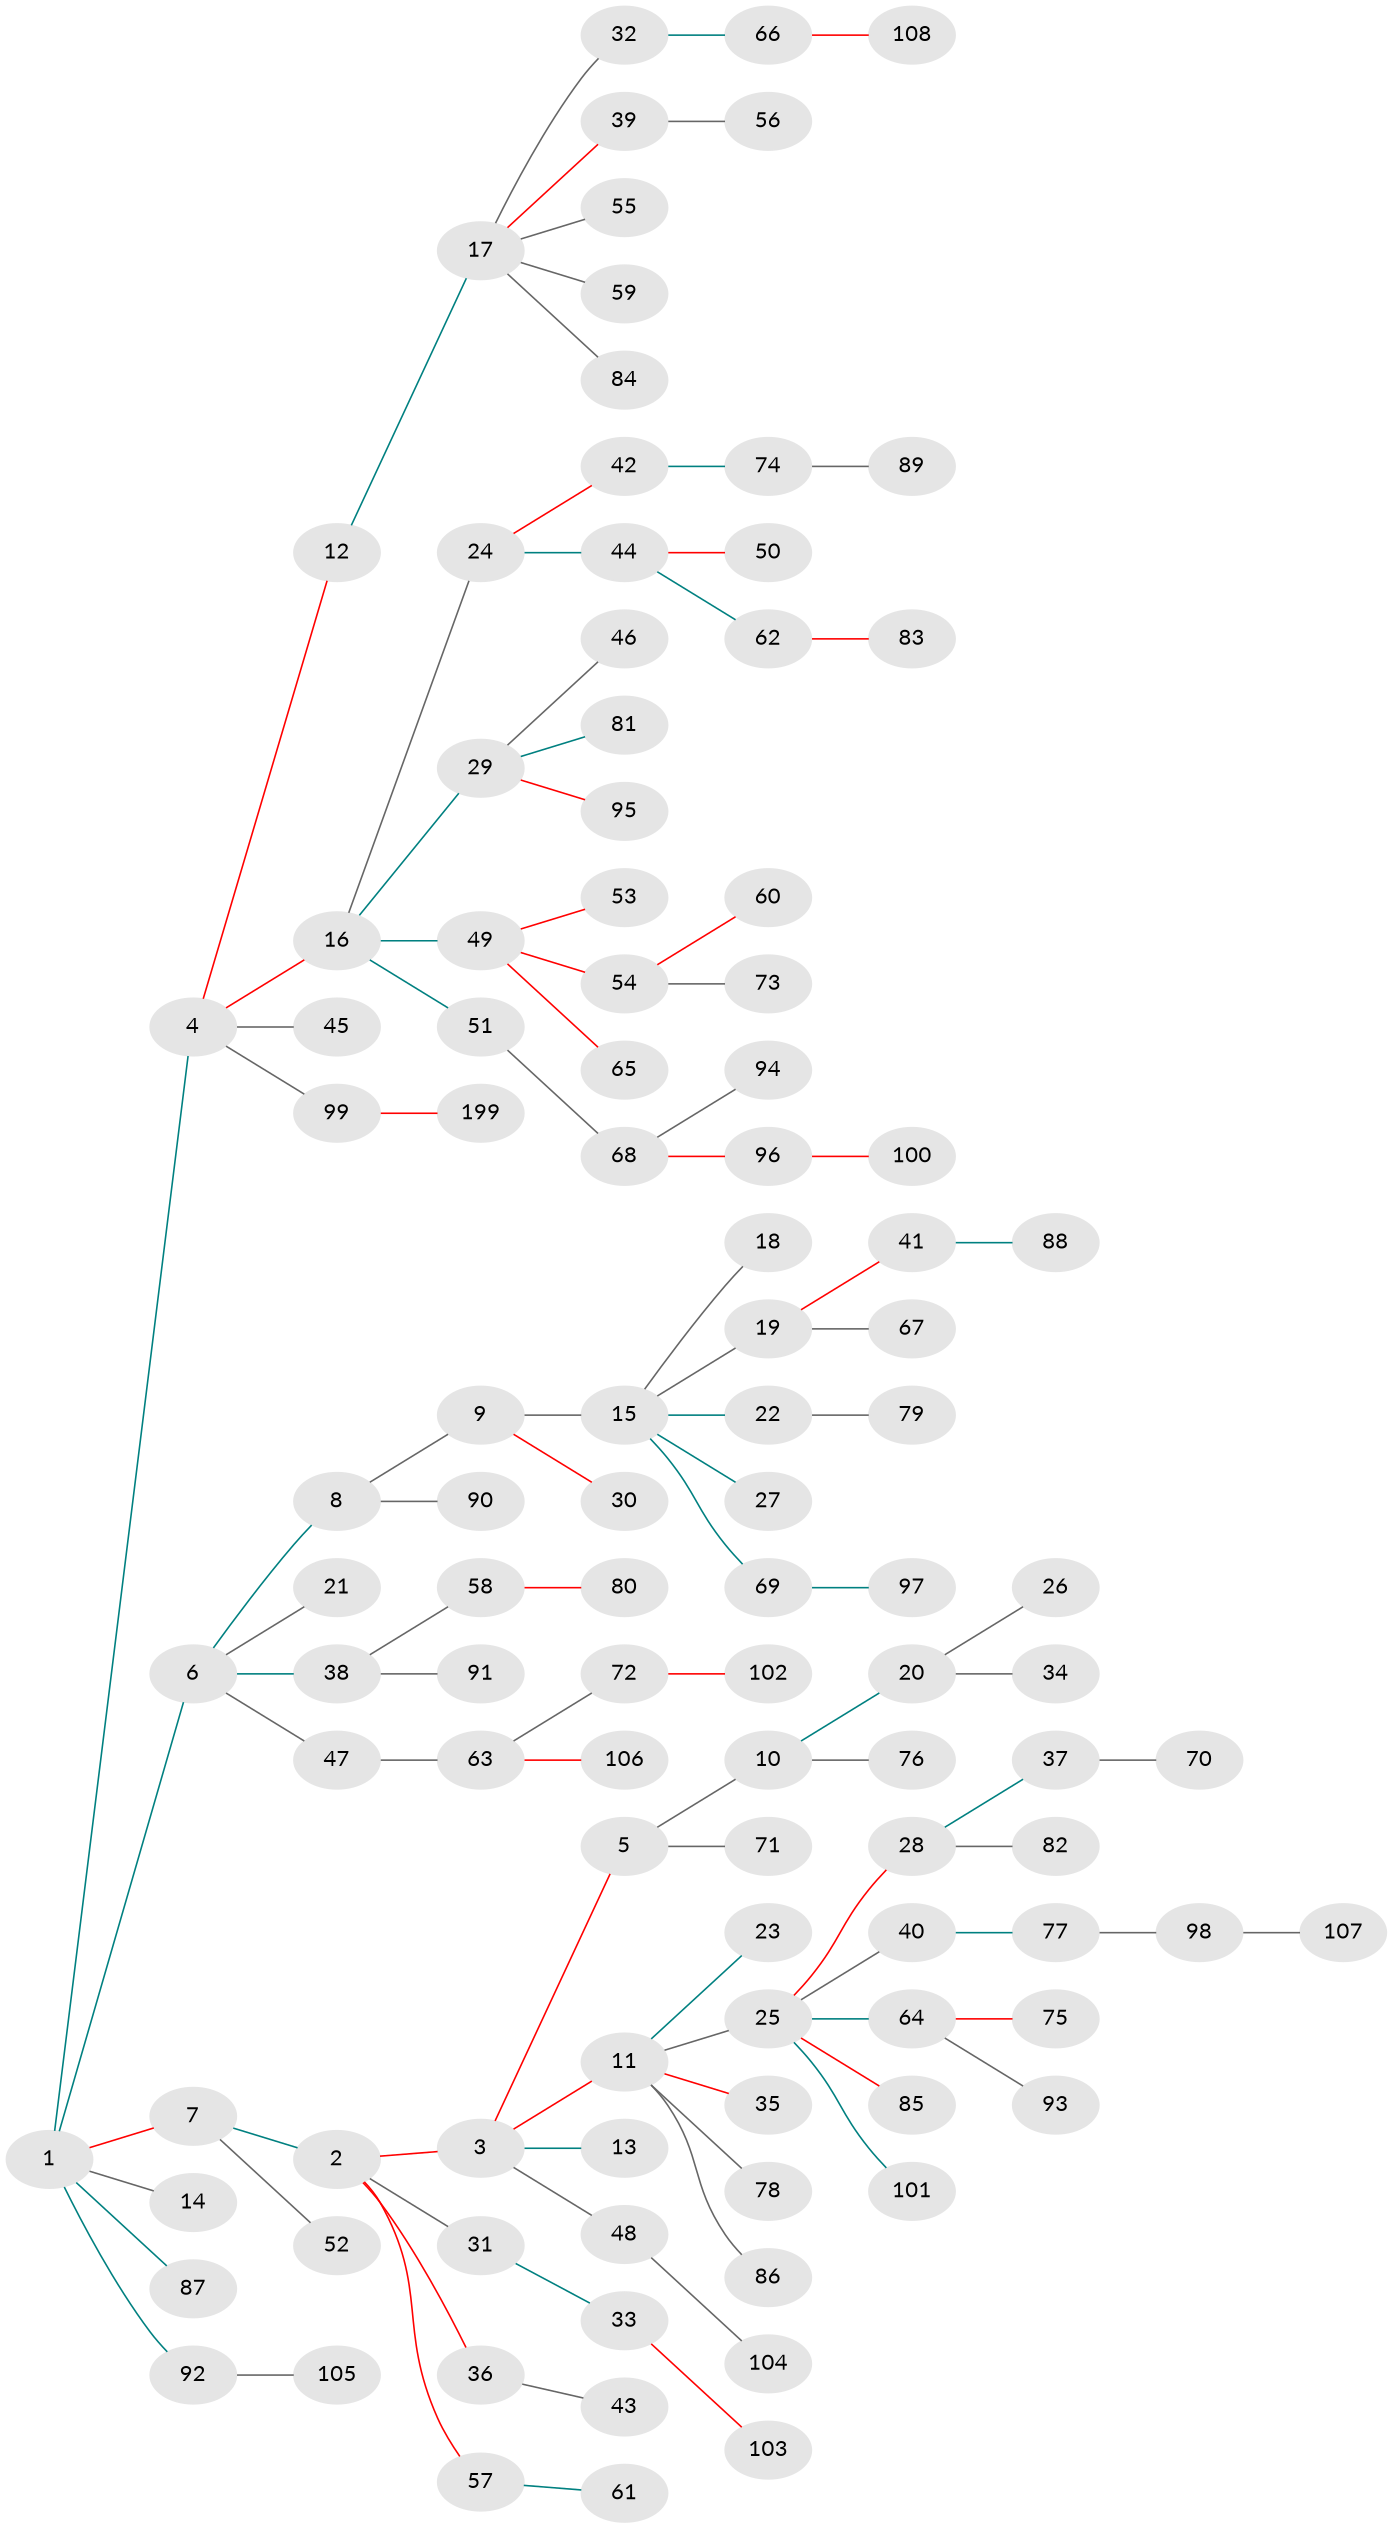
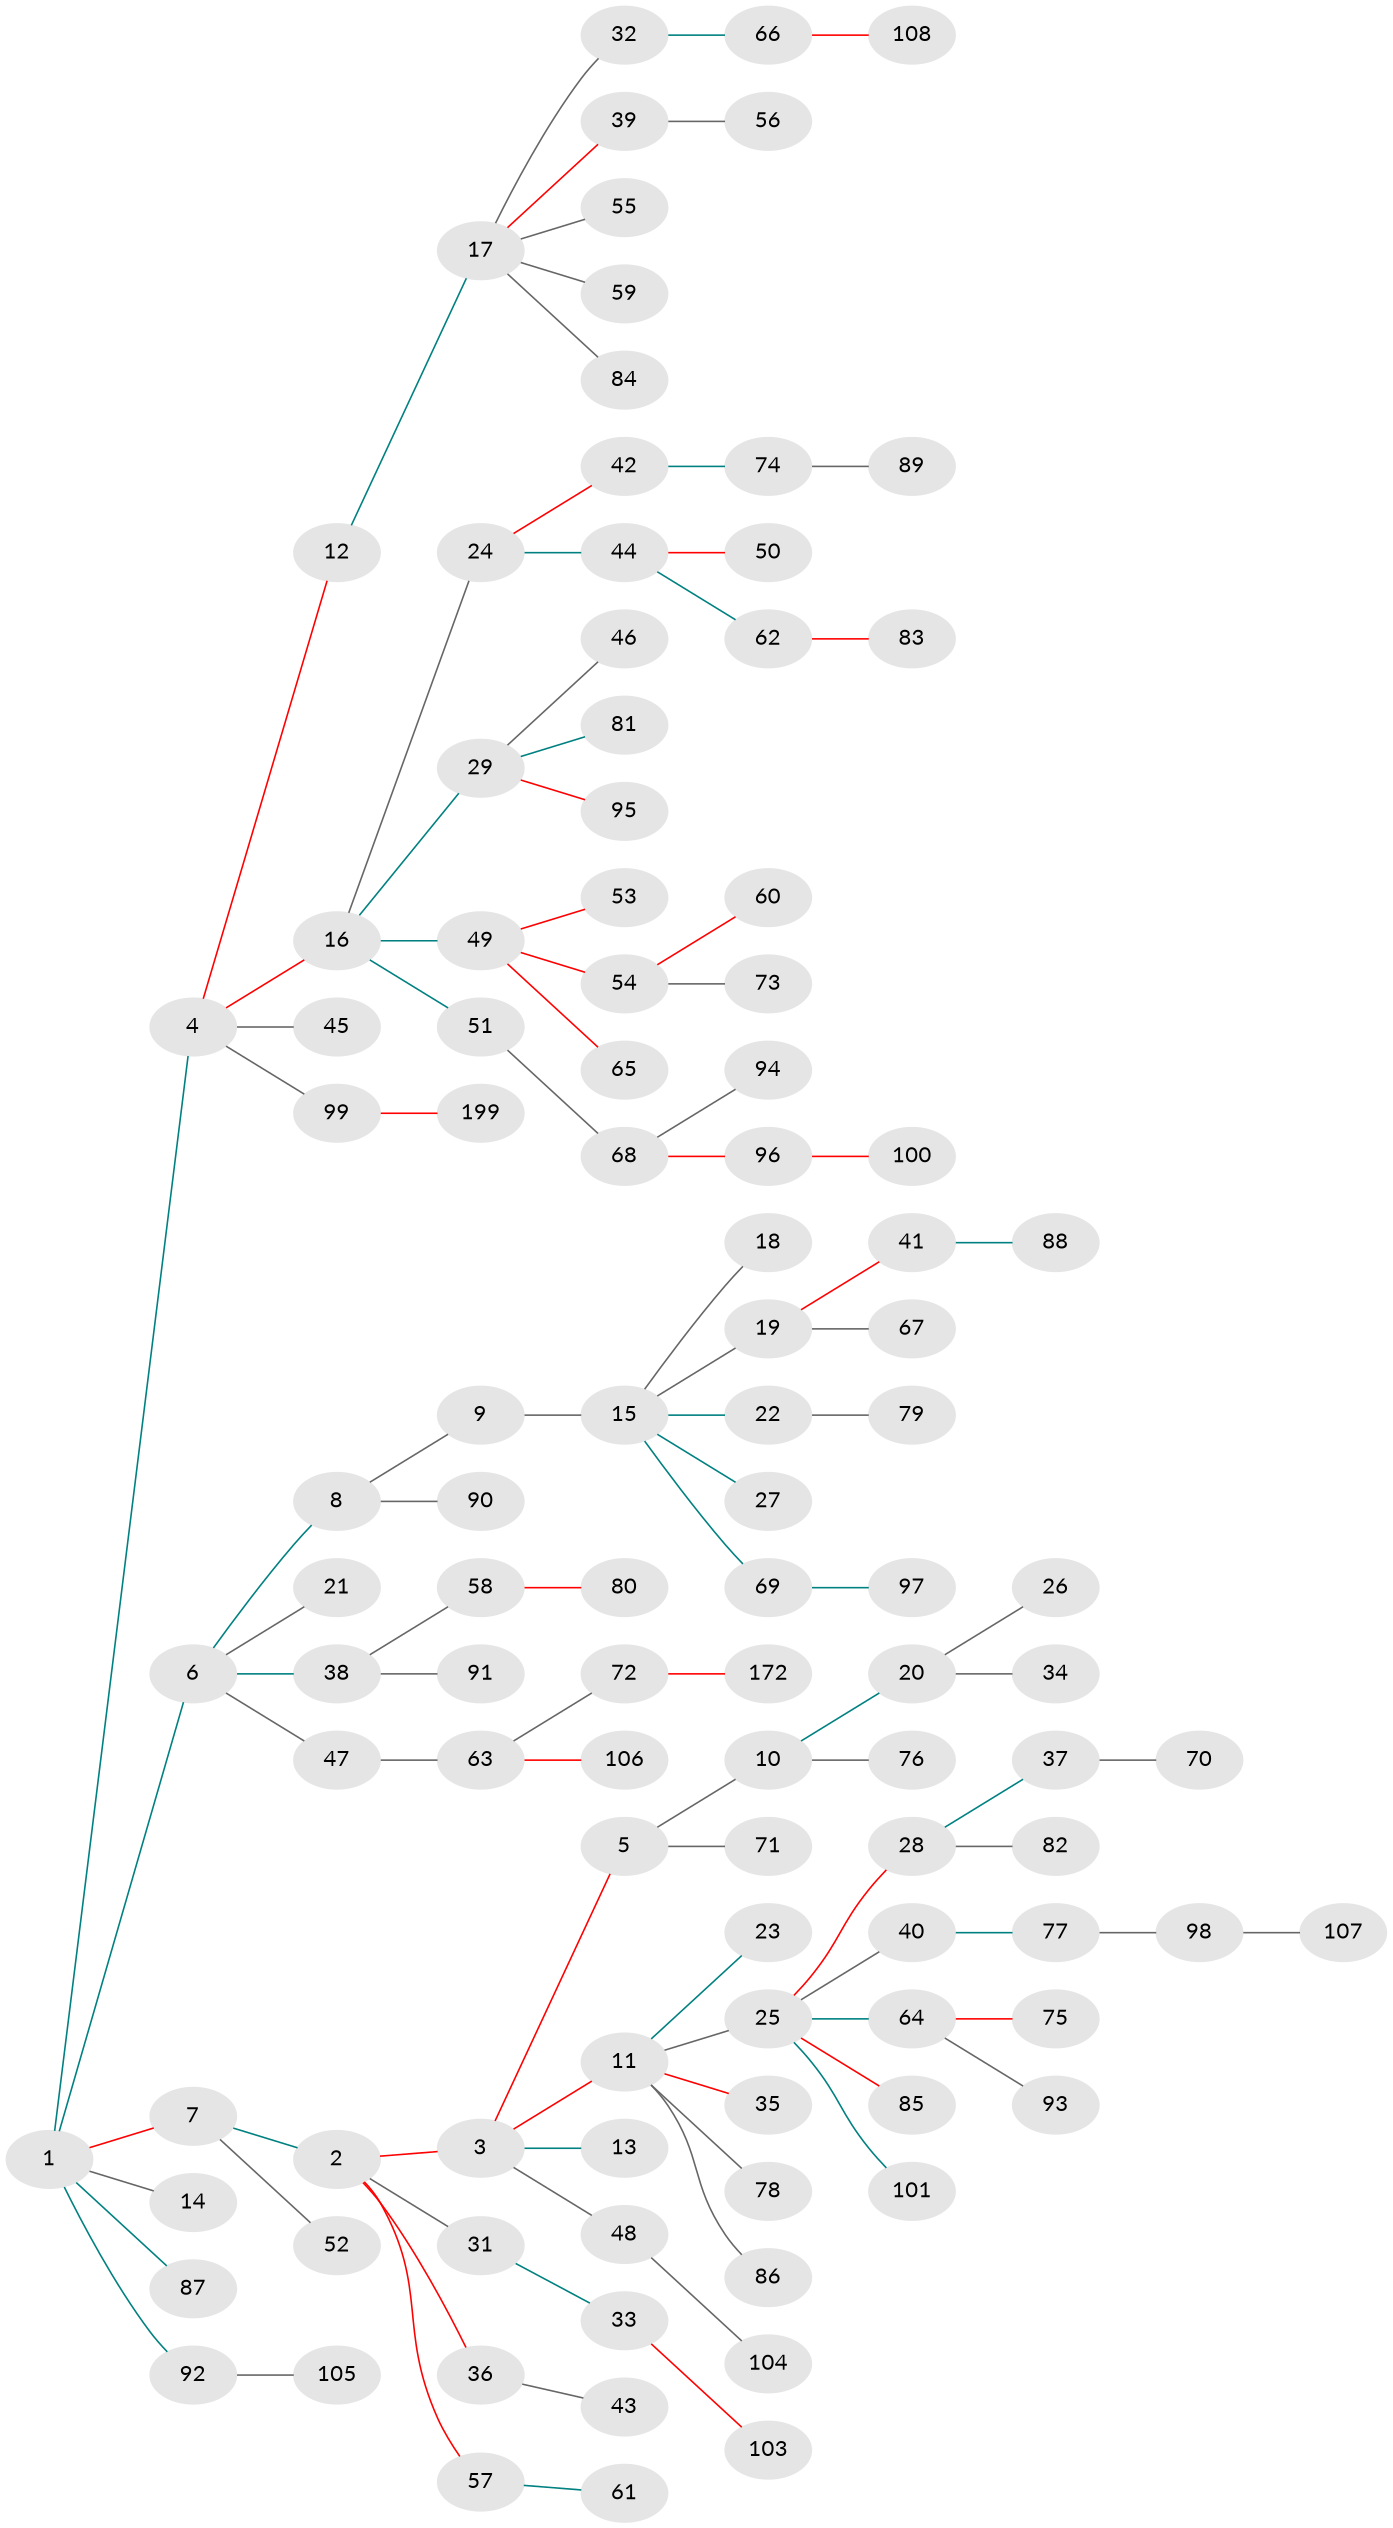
(625, 1501) -> none
(768, 1674) -> (768, 1674)
